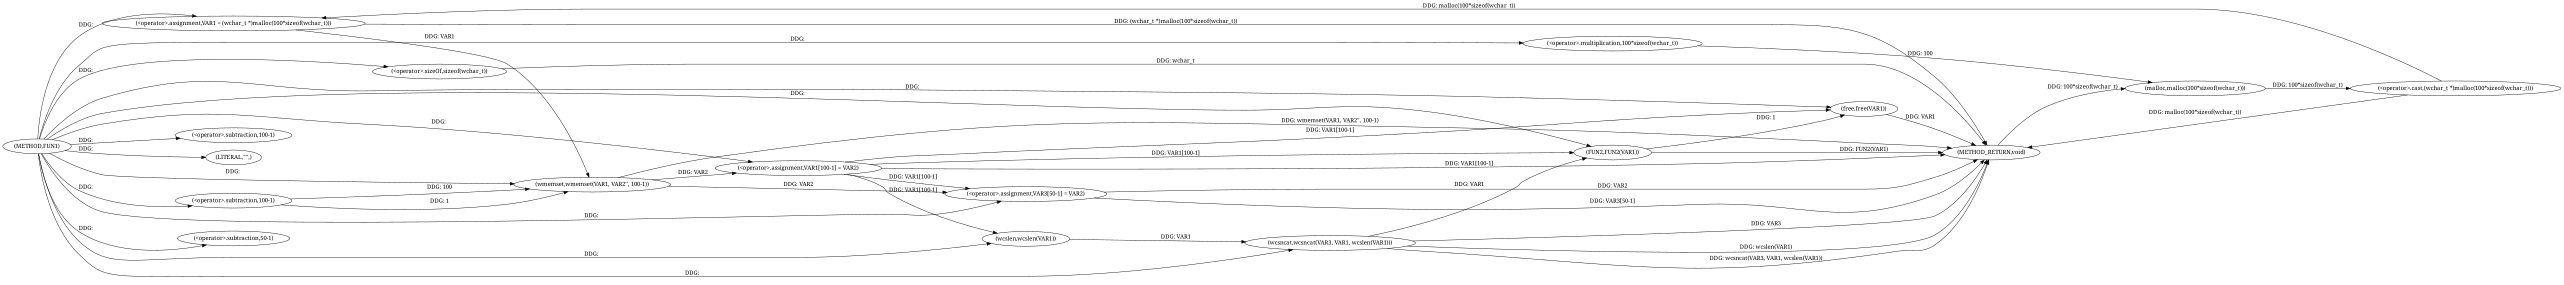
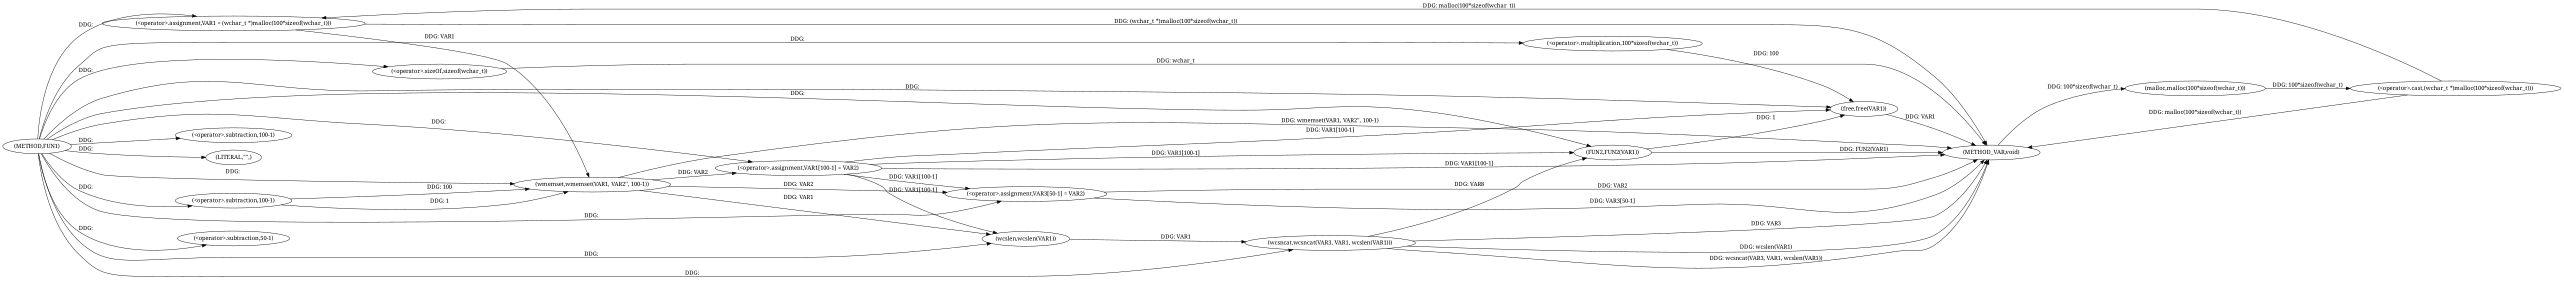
(1923, 57) -> (1761, 67)
(1991, 153) -> (1991, 153)
(1469, 184) -> (1469, 184)
none -> (813, 212)
